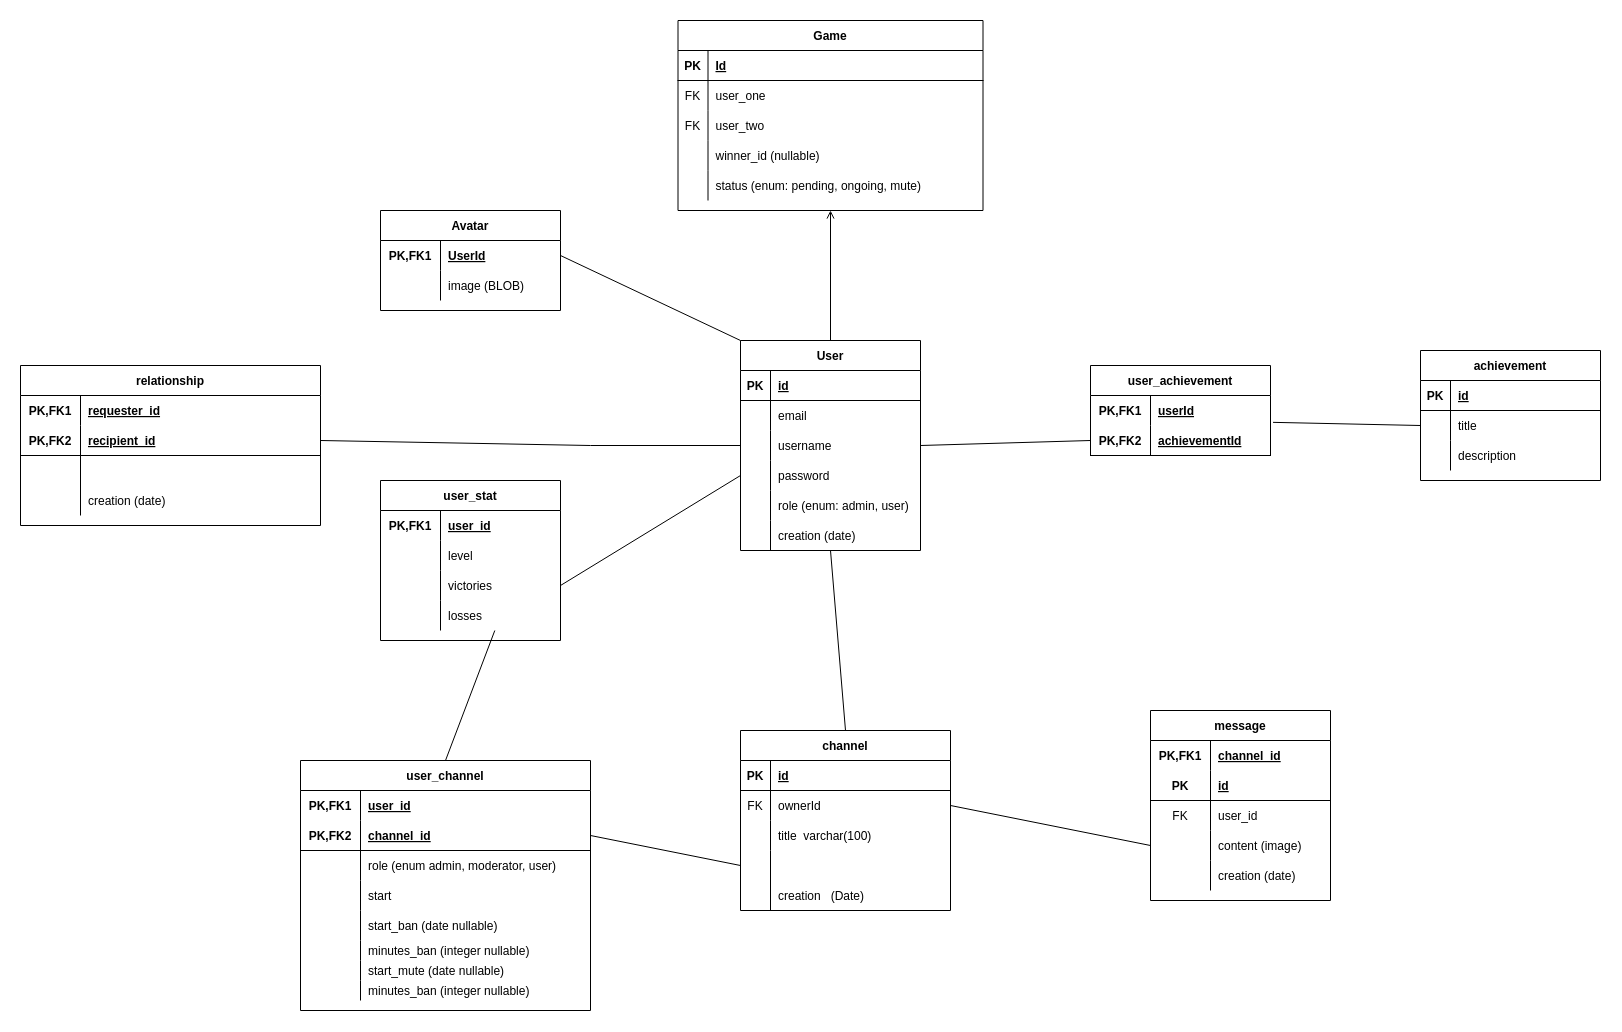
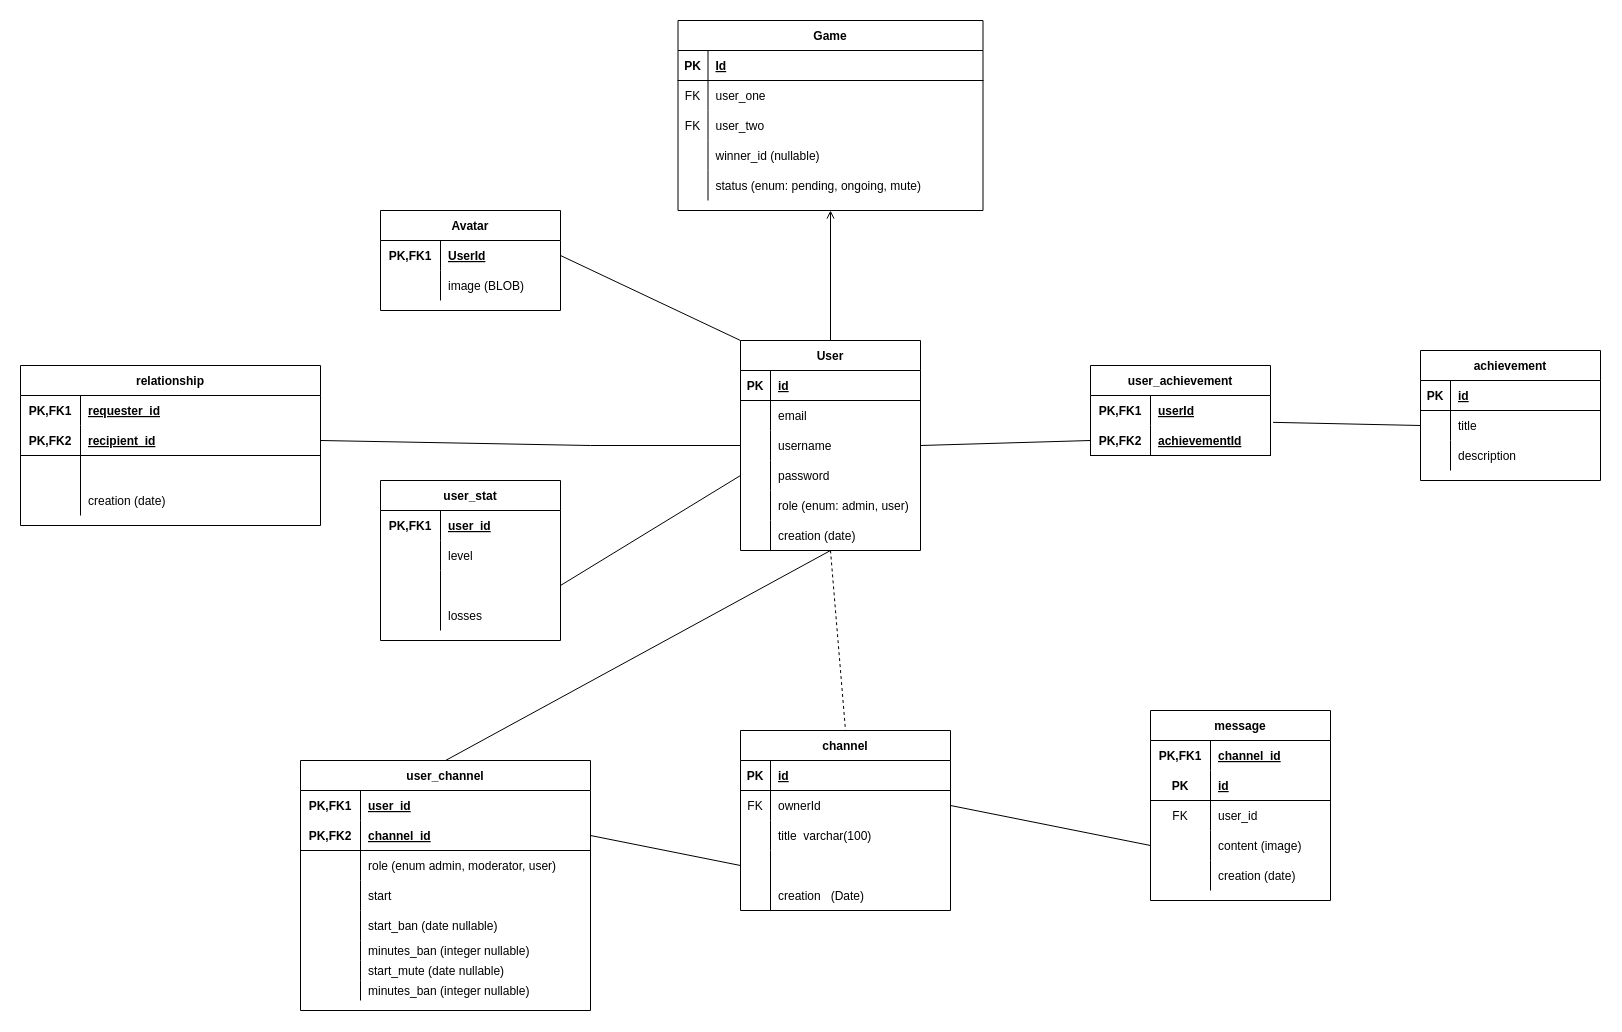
(501, 586) -> none
(838, 641) -> (838, 641)
(470, 697) -> (636, 656)
